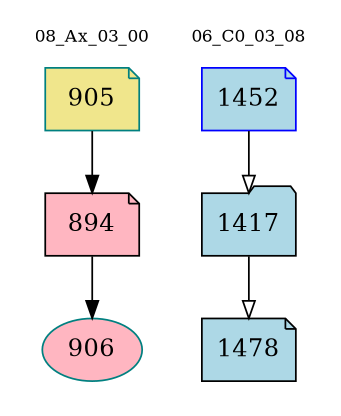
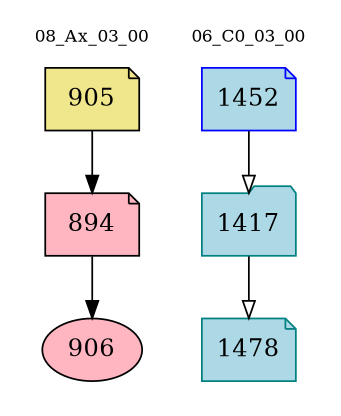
(249, 37) -> (249, 37)
(92, 99) -> (92, 99)
(249, 224) -> (249, 224)
(92, 350) -> (92, 350)
(249, 350) -> (249, 350)
